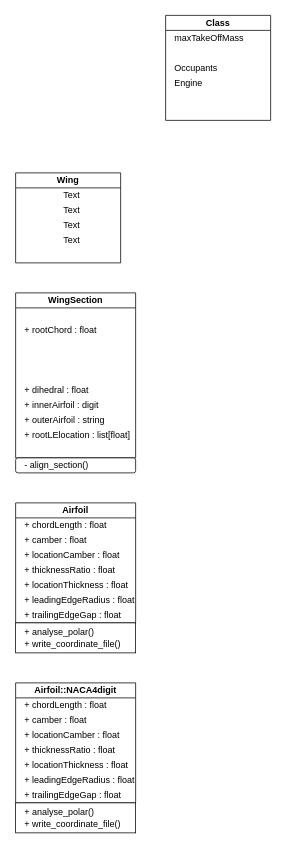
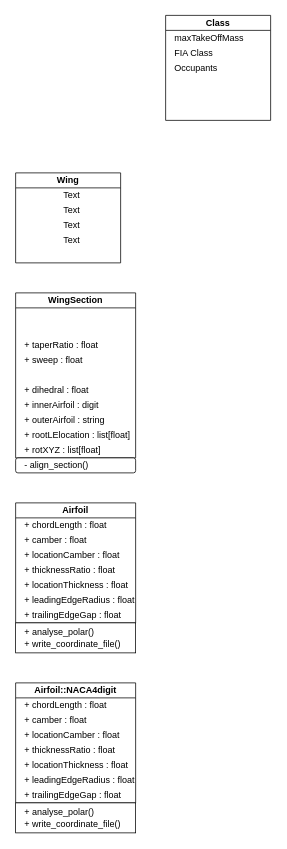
none -> (222, 53)
(222, 83) -> none
(79, 330) -> none
none -> (79, 345)
none -> (79, 360)
none -> (79, 450)
